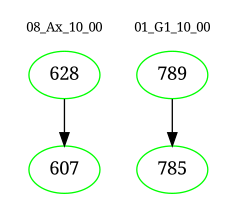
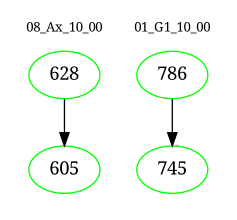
(172, 75) -> (172, 75)
(64, 170) -> (64, 170)
(172, 170) -> (172, 170)
